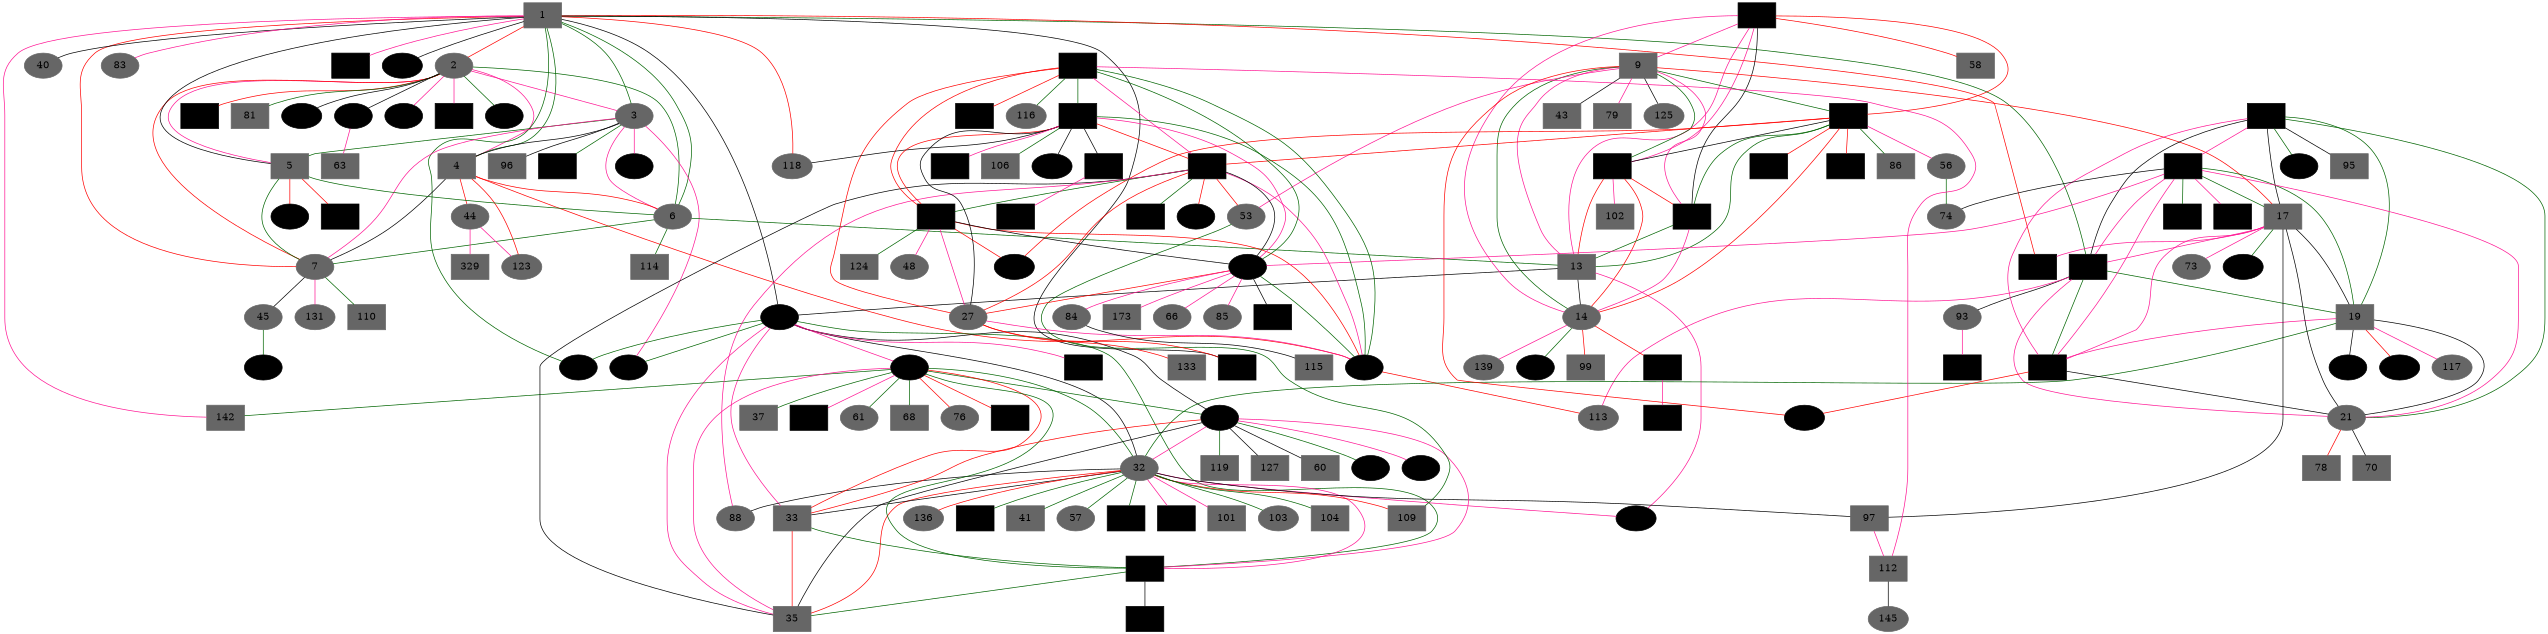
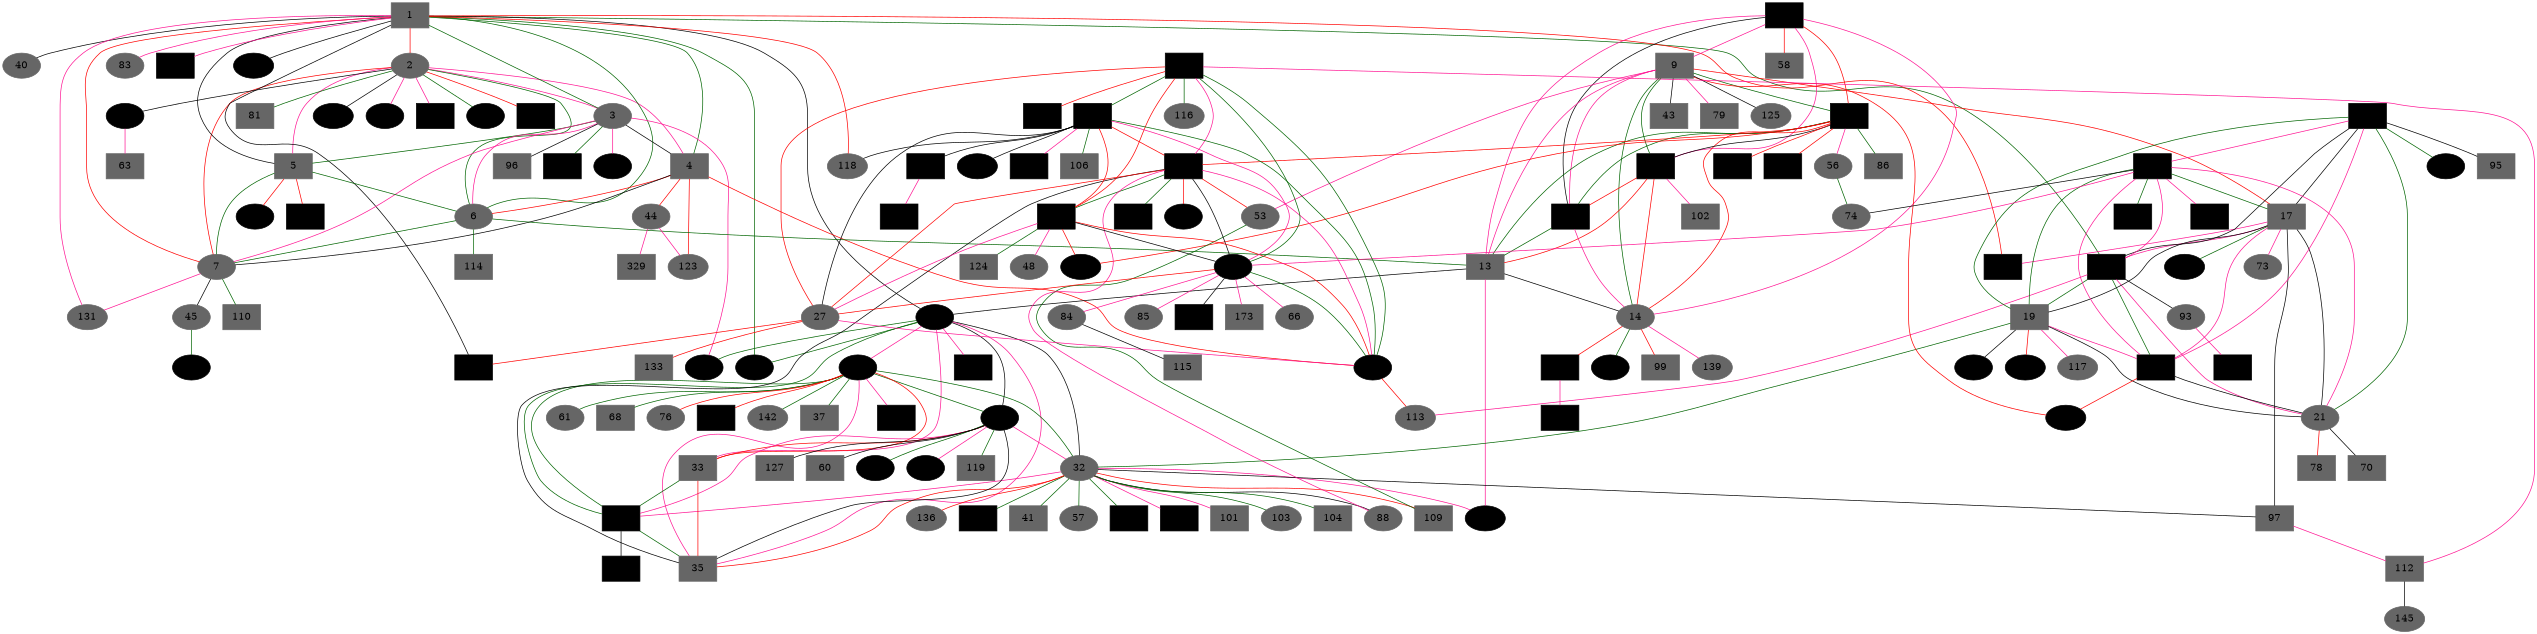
(16, 55) -> (93, 48)
(226, 418) -> (768, 418)
(966, 493) -> none
